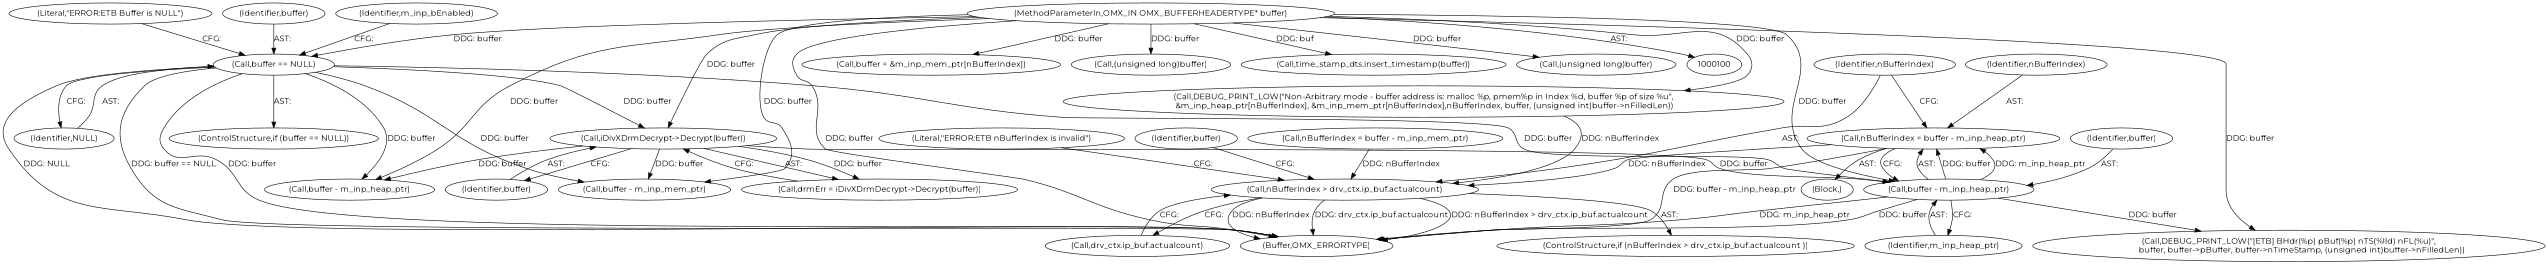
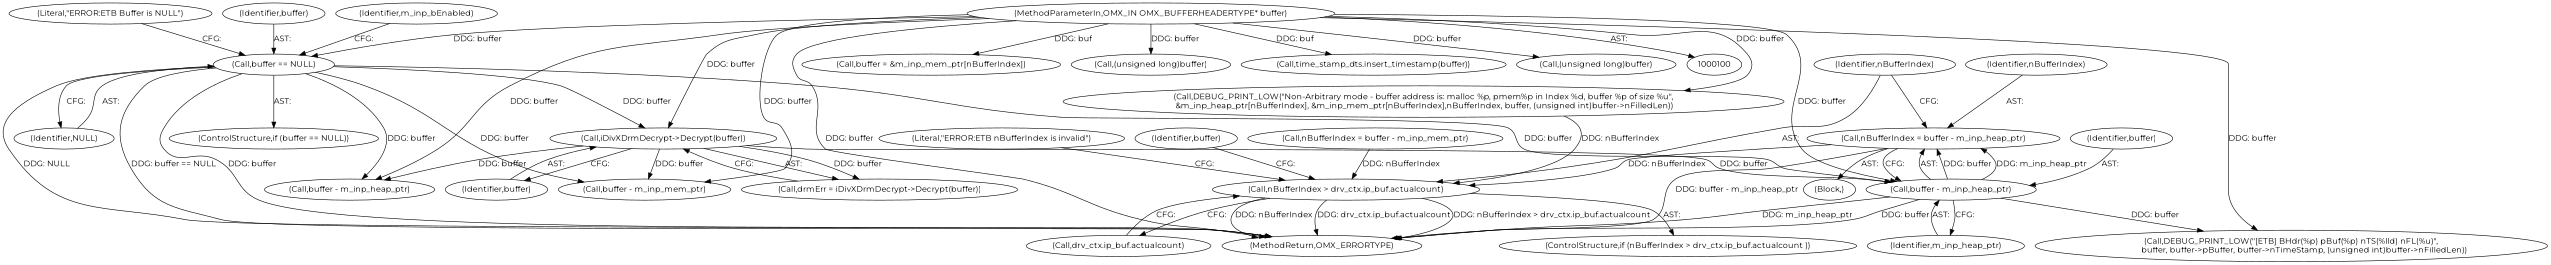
(1079, 39) -> (1073, 39)
(1317, 246) -> (1322, 246)
